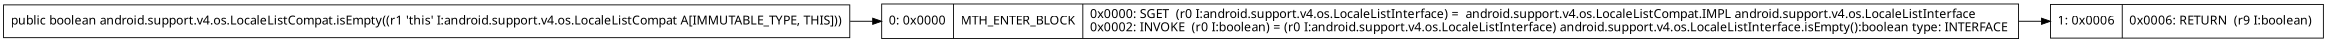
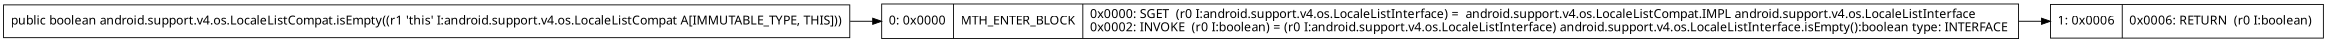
(2223, 21) -> (2223, 21)
